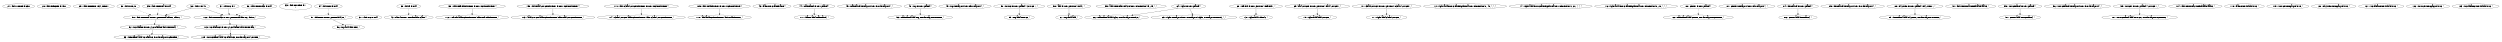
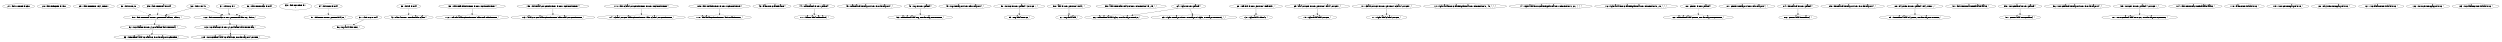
(338, 22) -> (359, 22)
